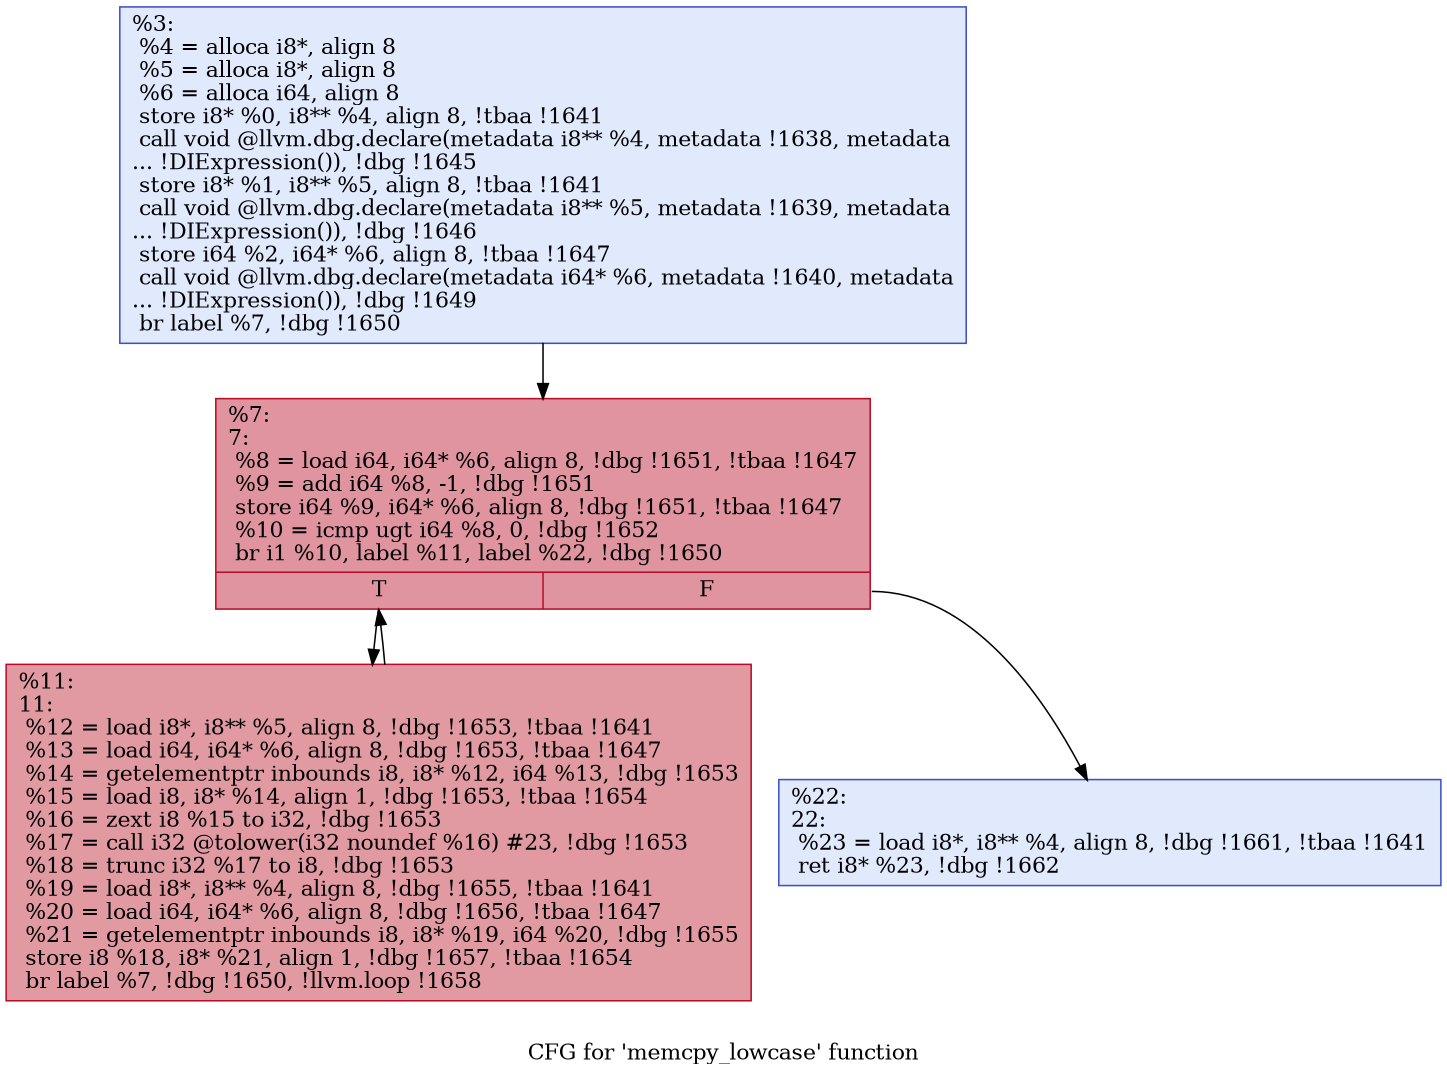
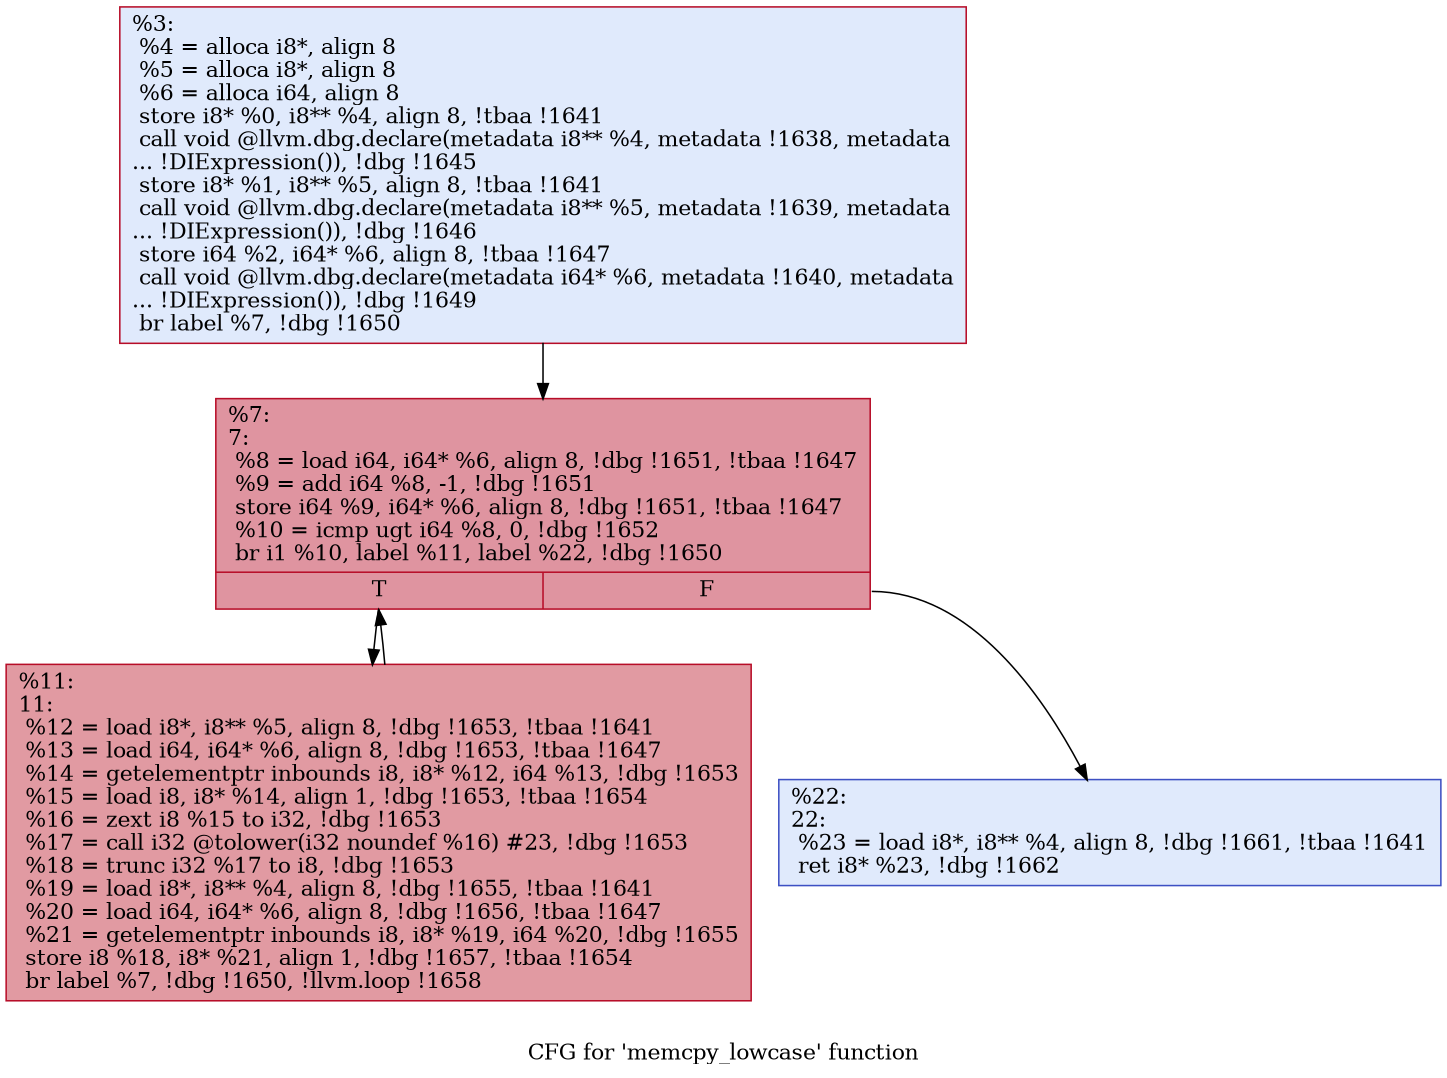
(543, 175) -> (543, 175)
